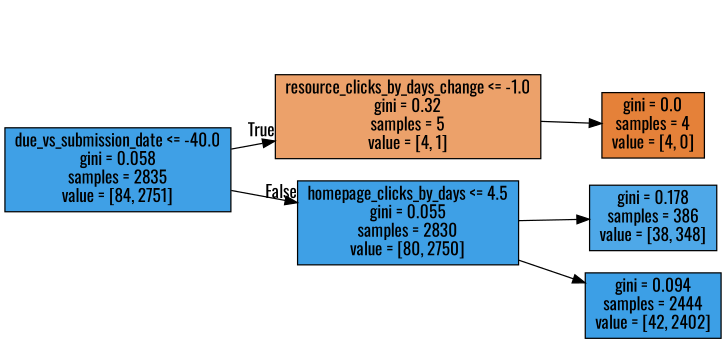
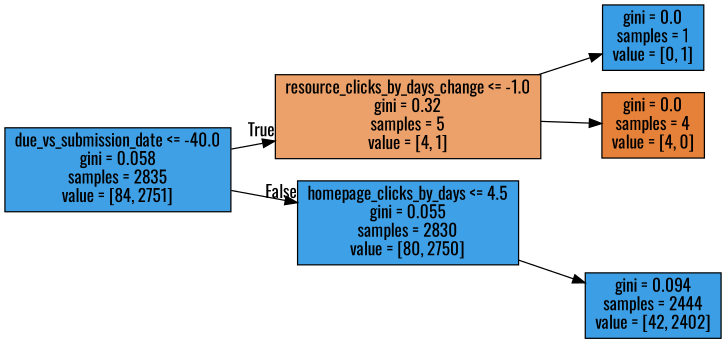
none -> (653, 38)
(653, 218) -> none
